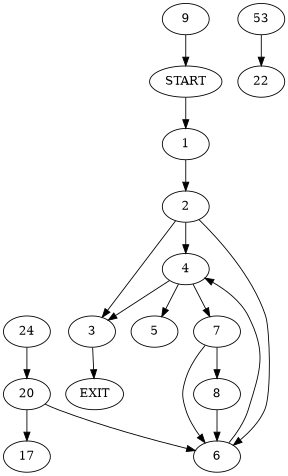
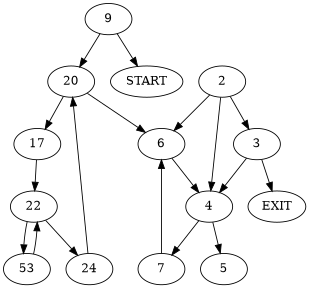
none -> (92, 47)
(186, 144) -> none
none -> (36, 171)
none -> (25, 233)
none -> (59, 235)
(142, 298) -> (236, 172)
(217, 394) -> none
